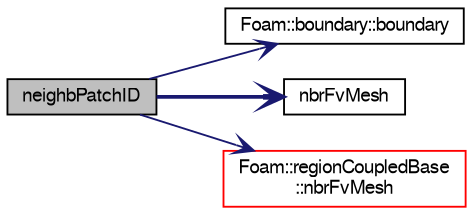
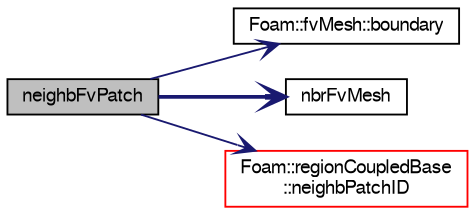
(345, 26) -> (346, 26)
(82, 97) -> (83, 97)
(345, 179) -> (346, 179)
